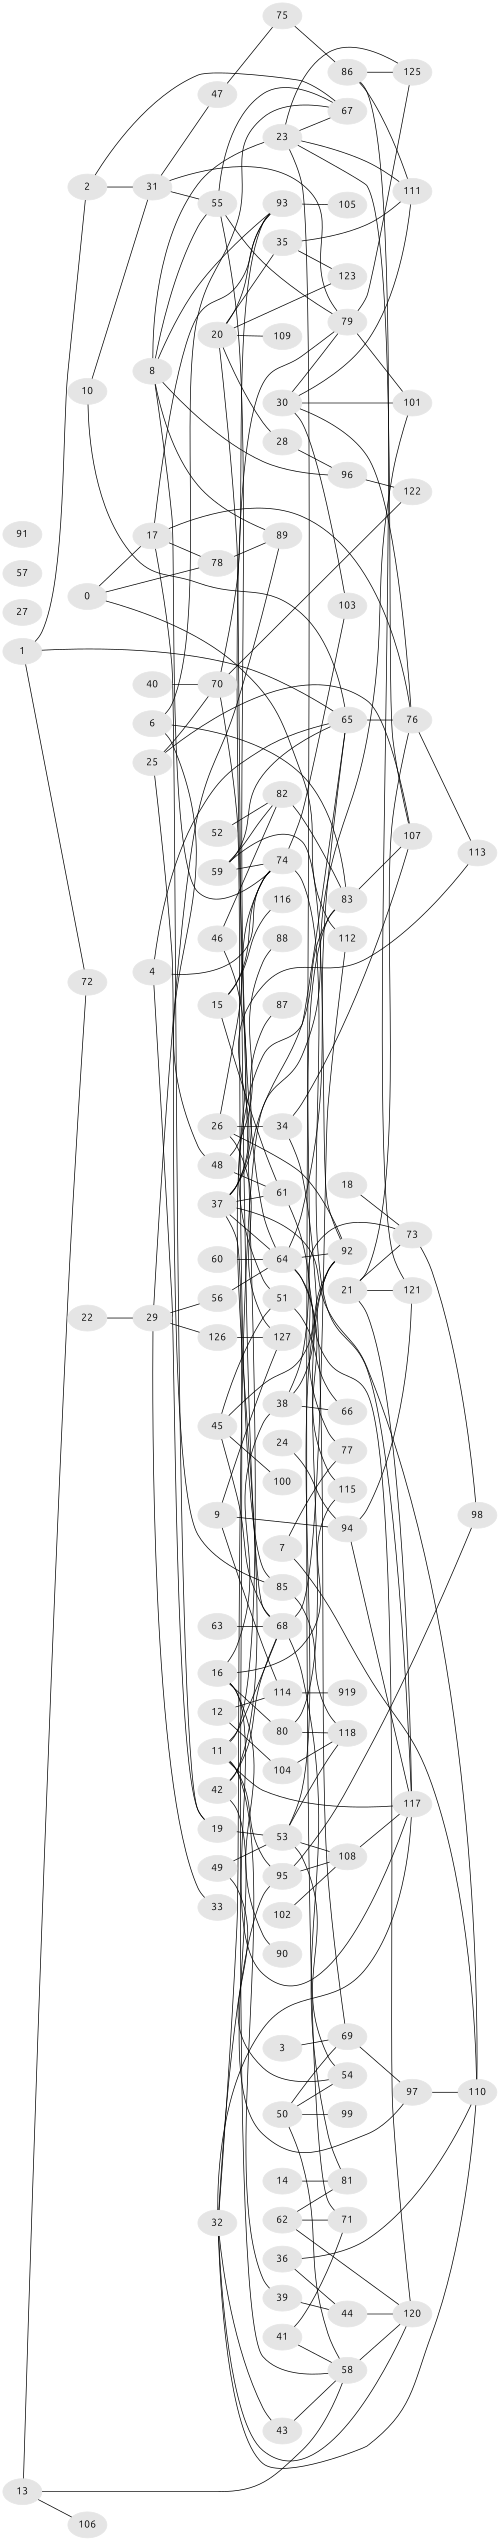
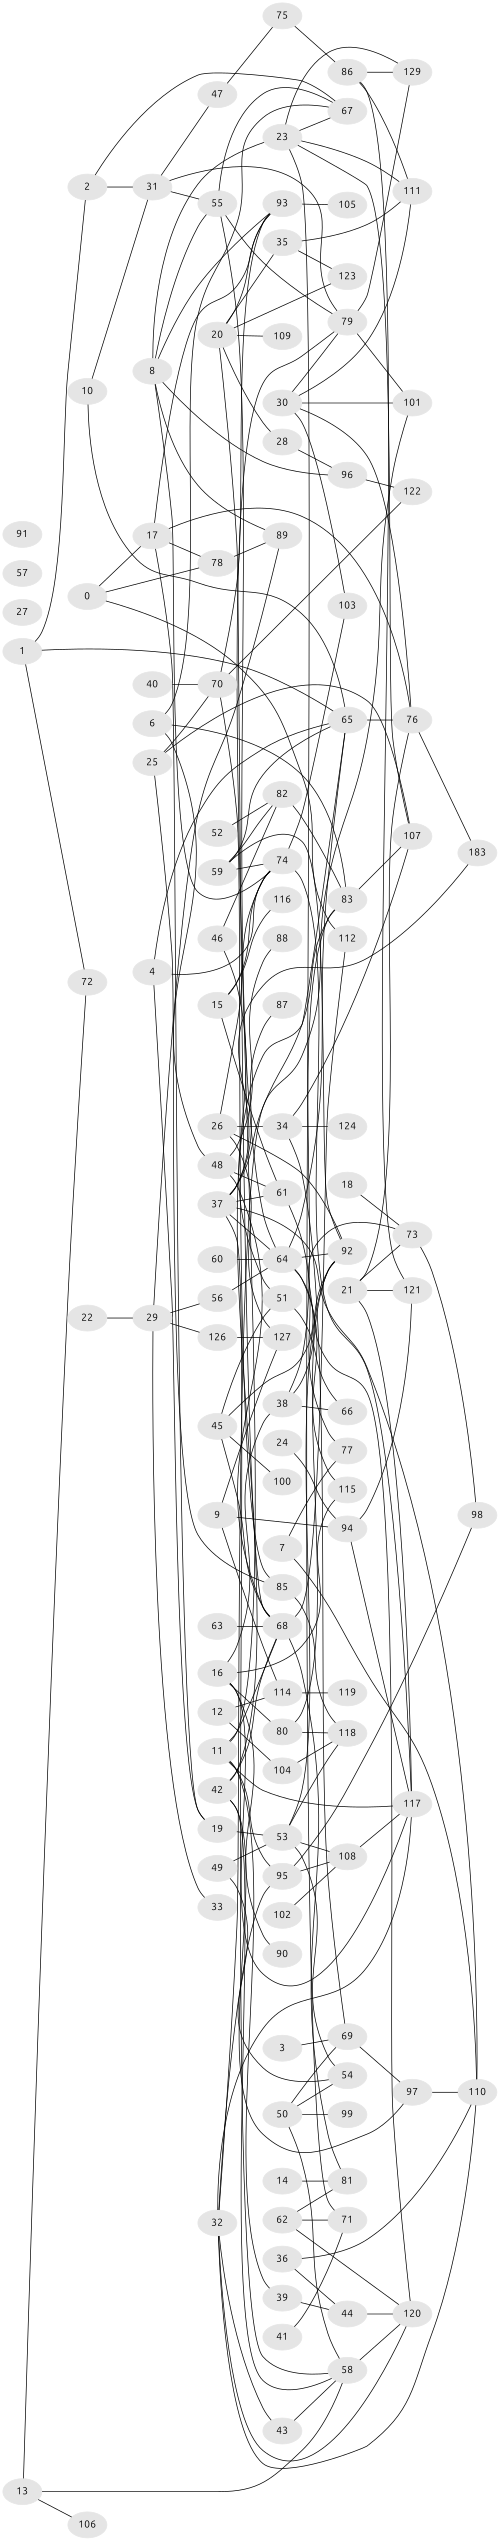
(412, 72) -> (412, 72)
(477, 853) -> (477, 853)
none -> (347, 1127)
none -> (258, 1351)
(347, 1693) -> (347, 1693)
(315, 2354) -> (241, 2209)
